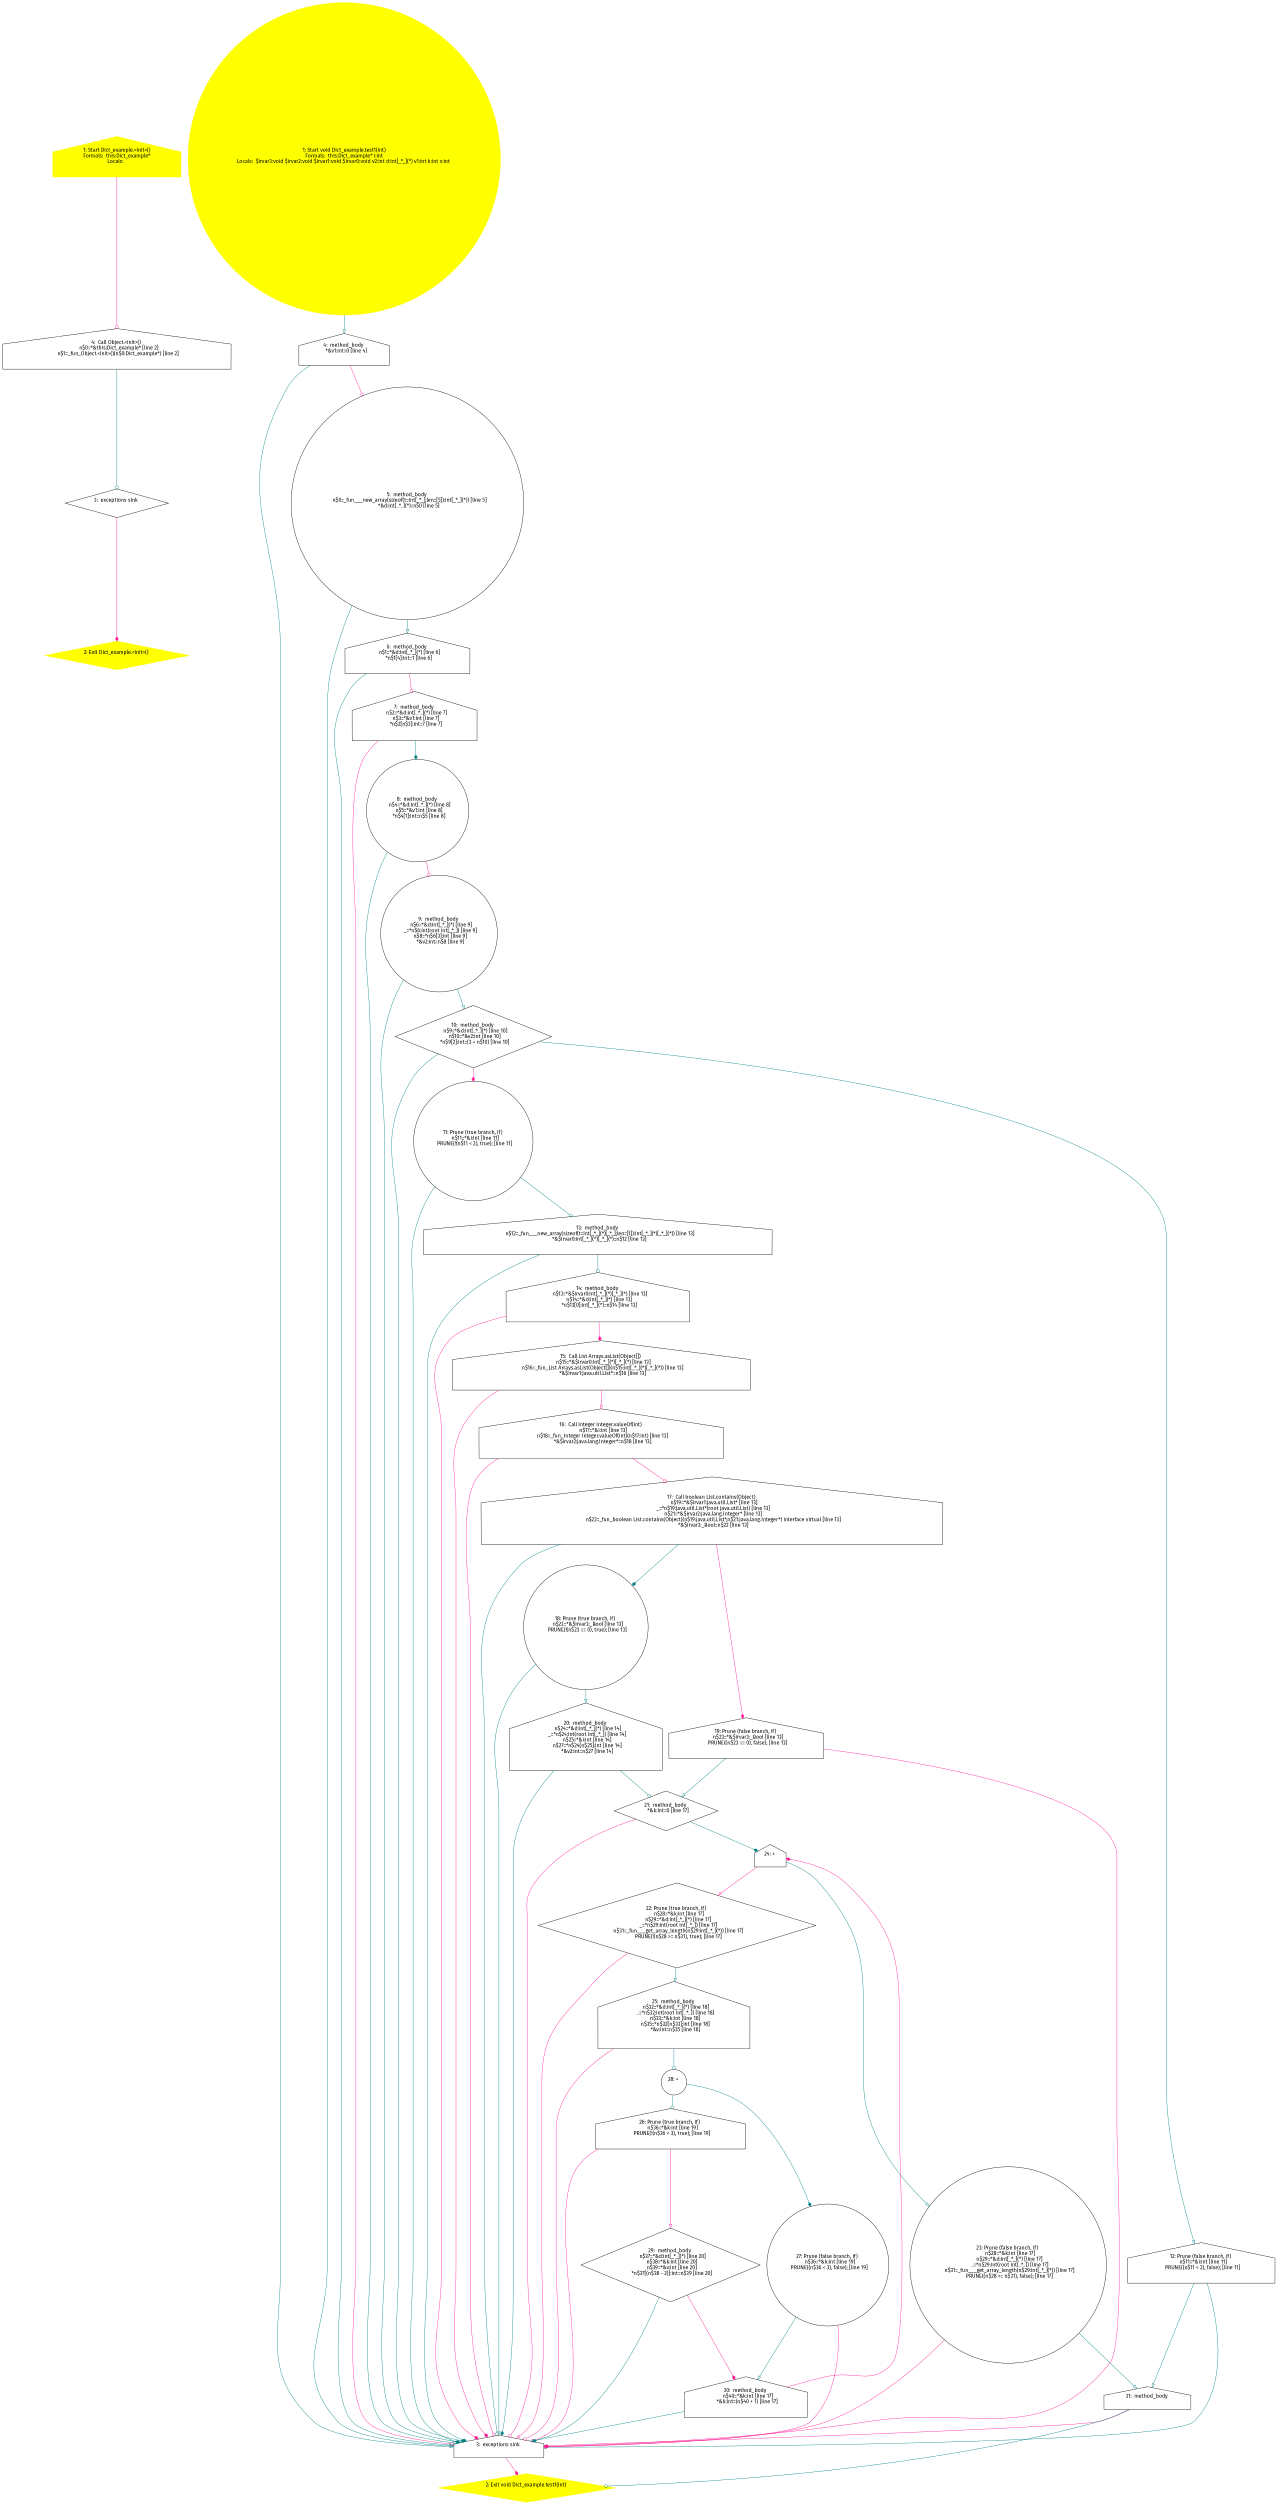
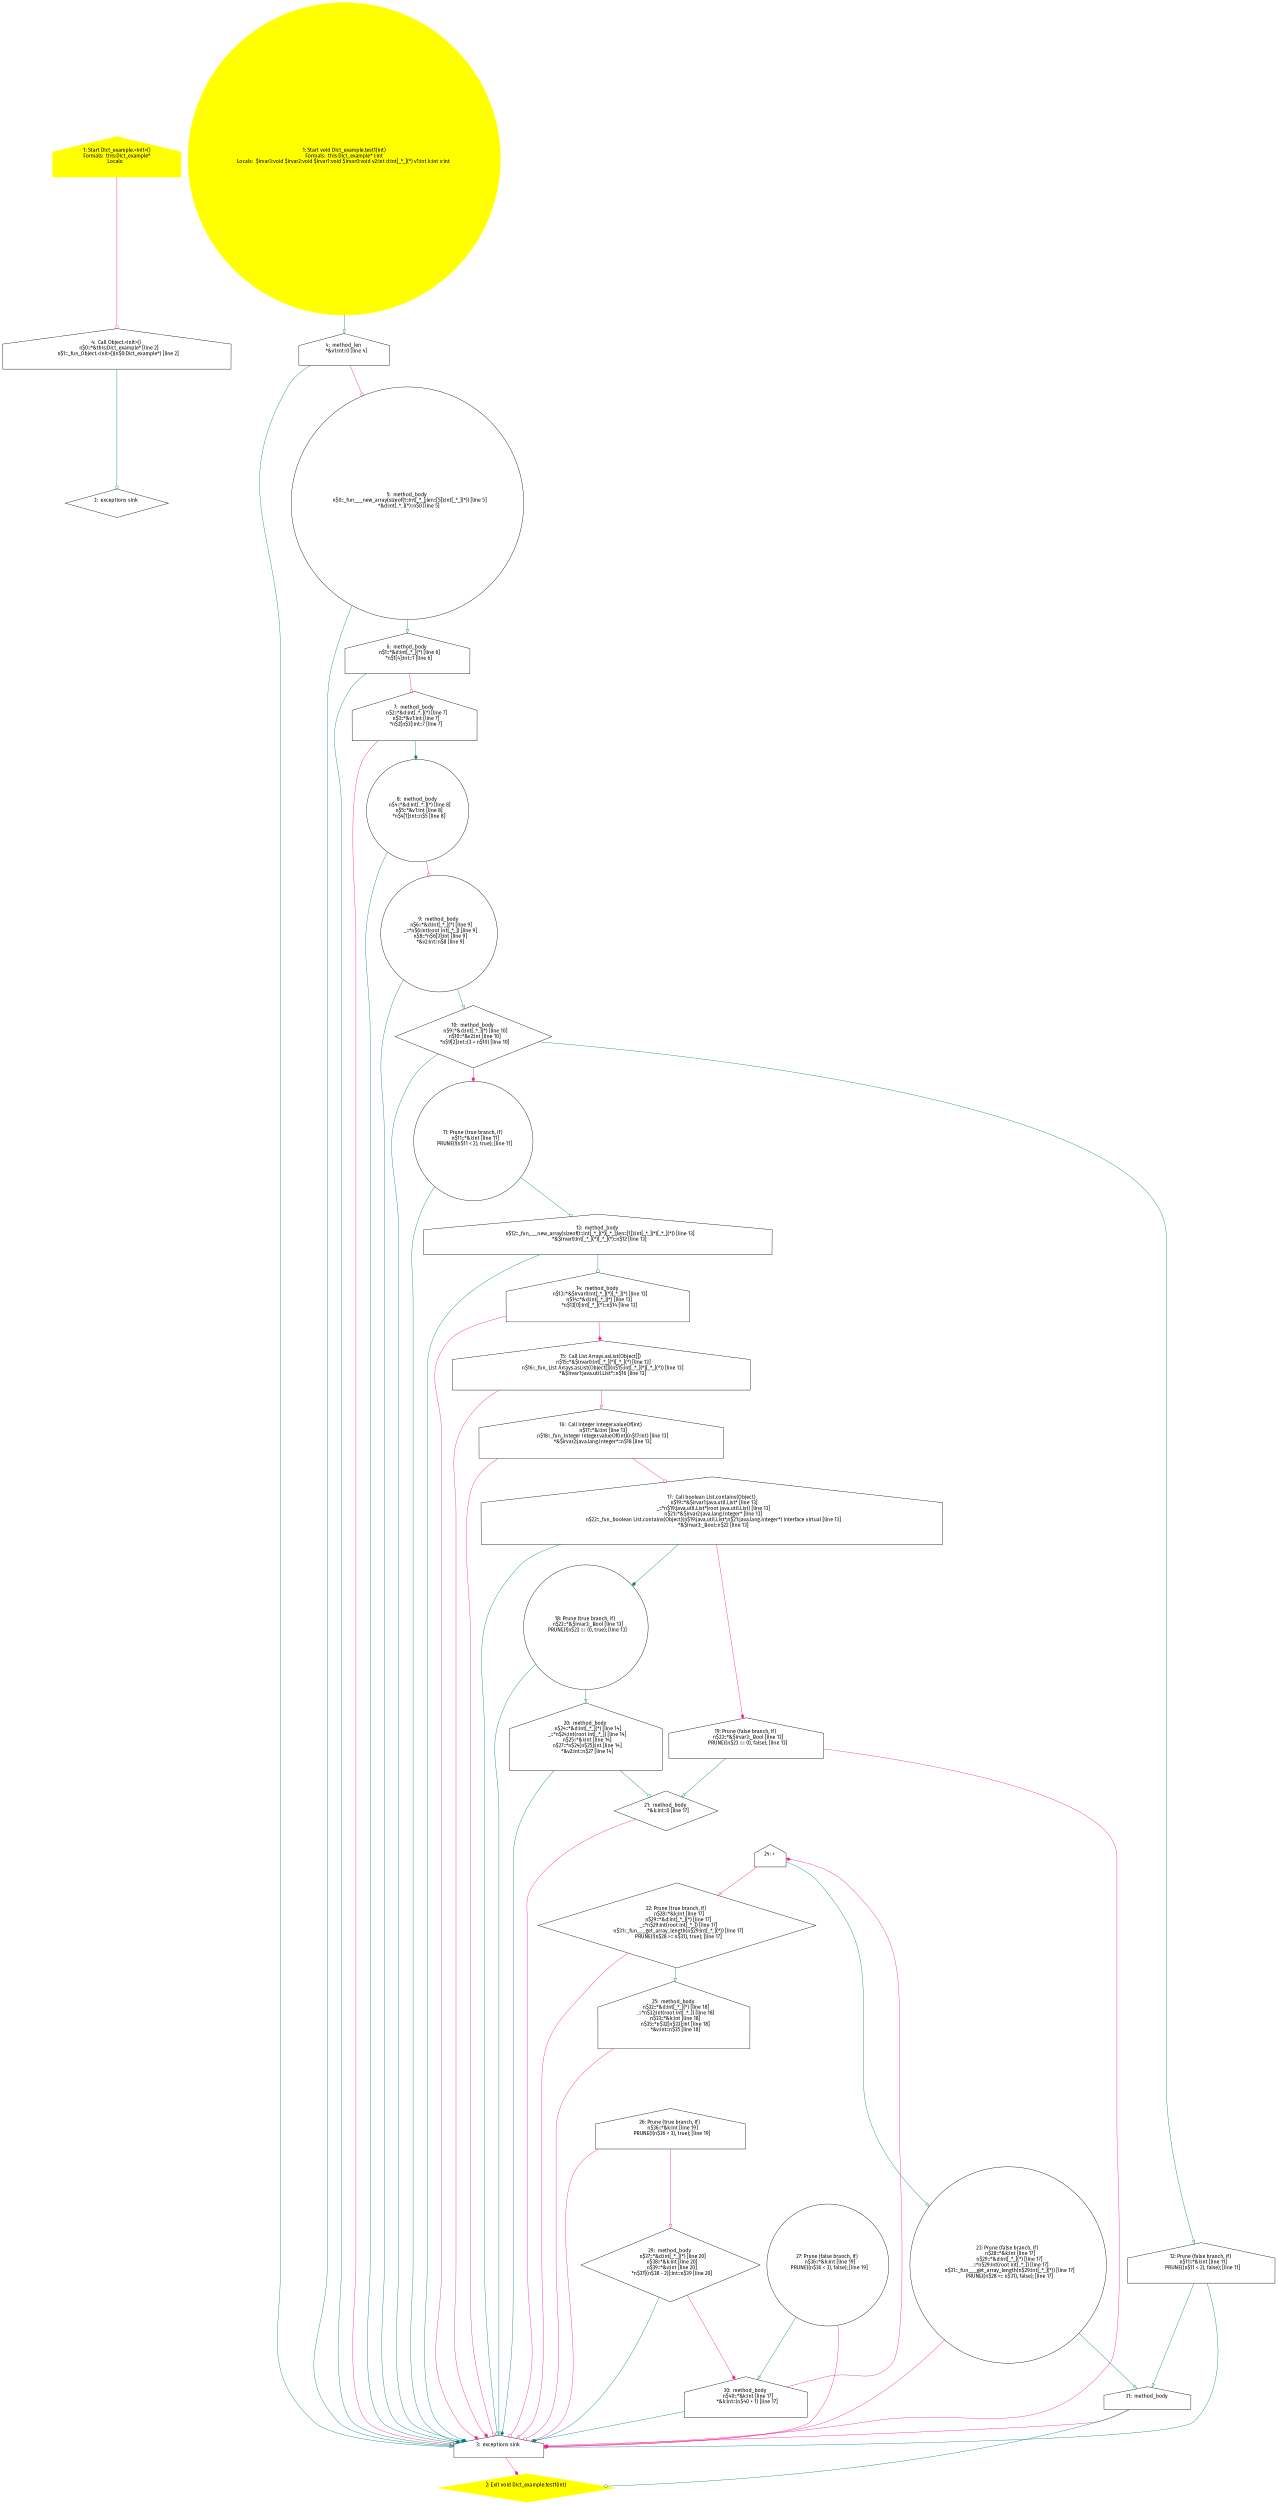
(344, 351) -> (344, 351)
(117, 655) -> none
(722, 1835) -> none
(674, 2082) -> none
